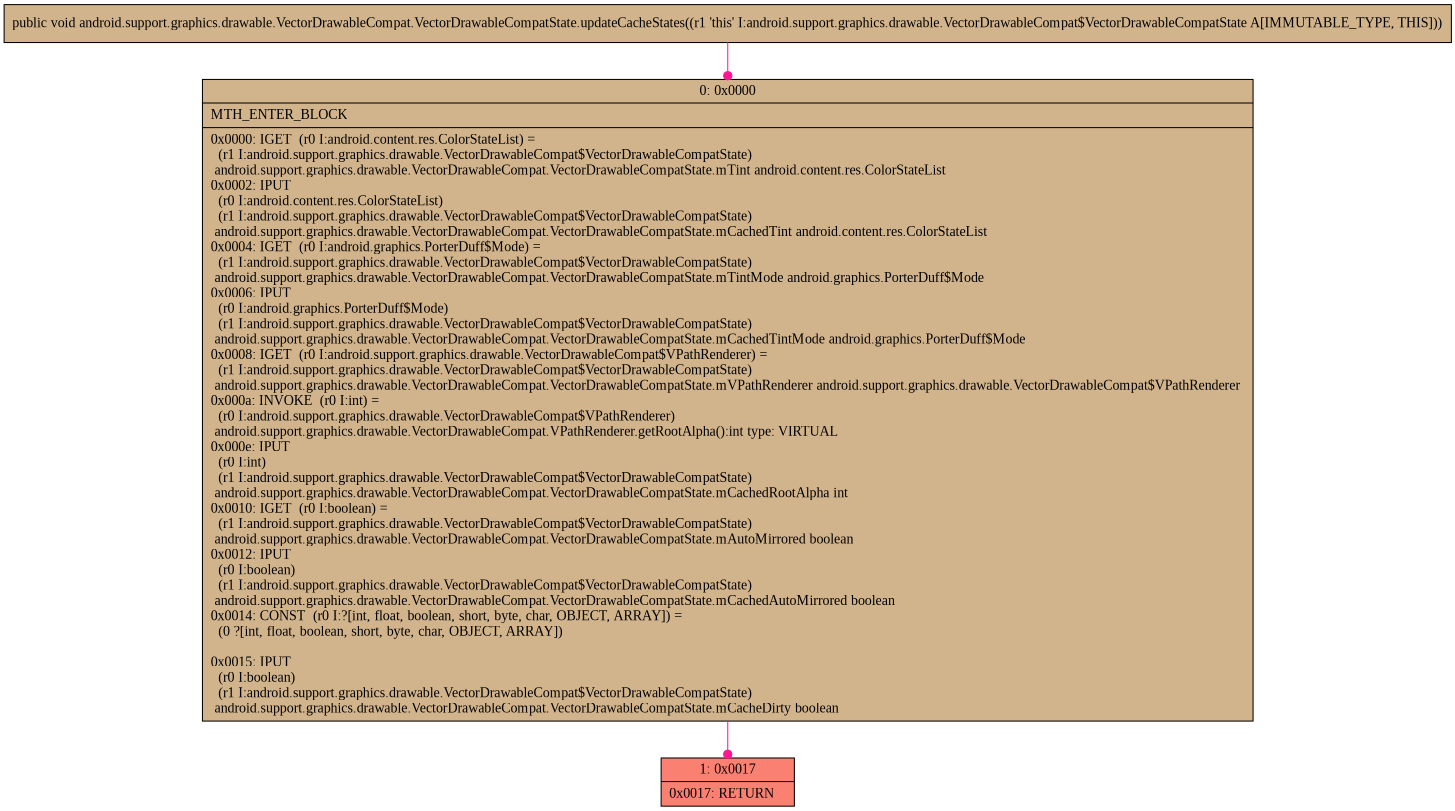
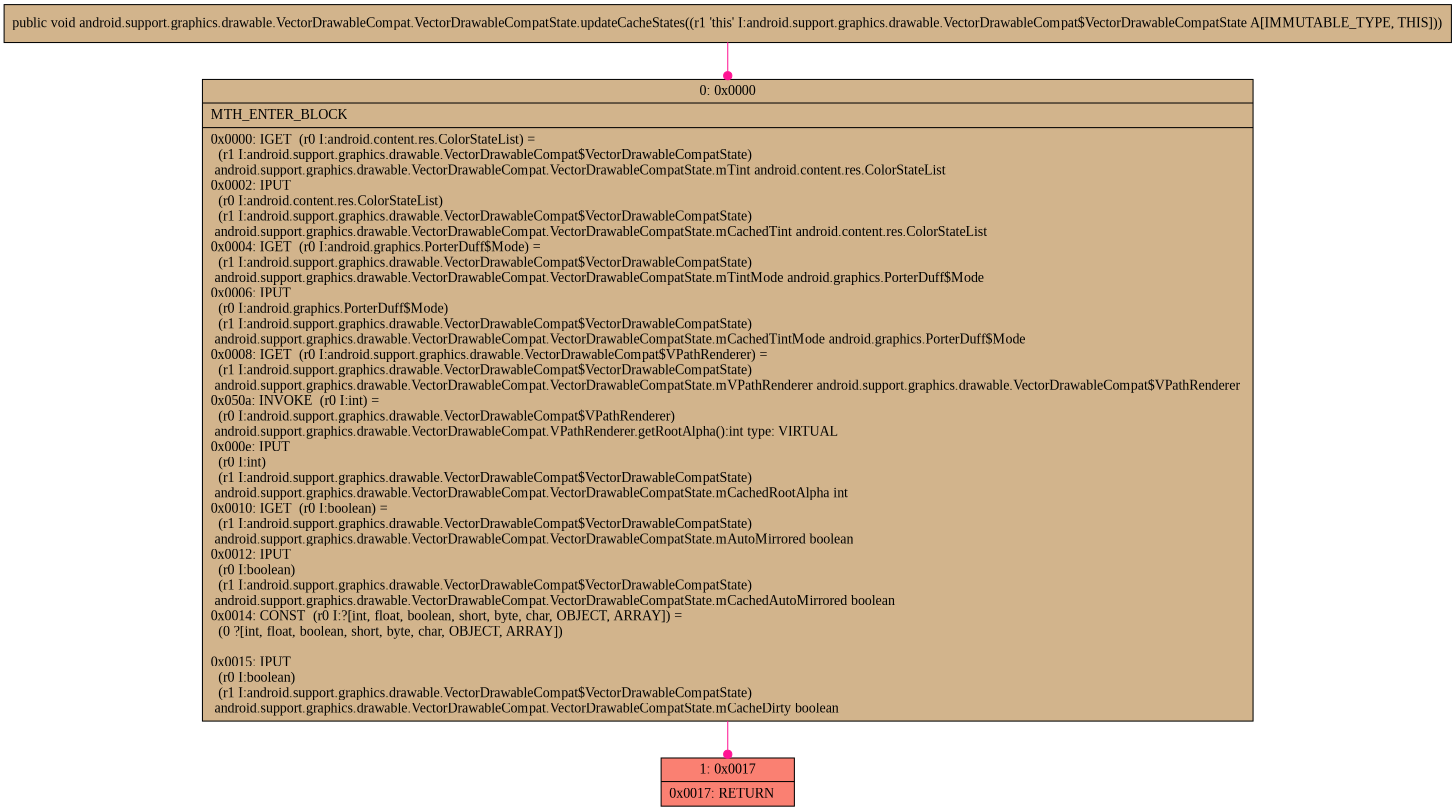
(297, 401) -> (297, 401)
